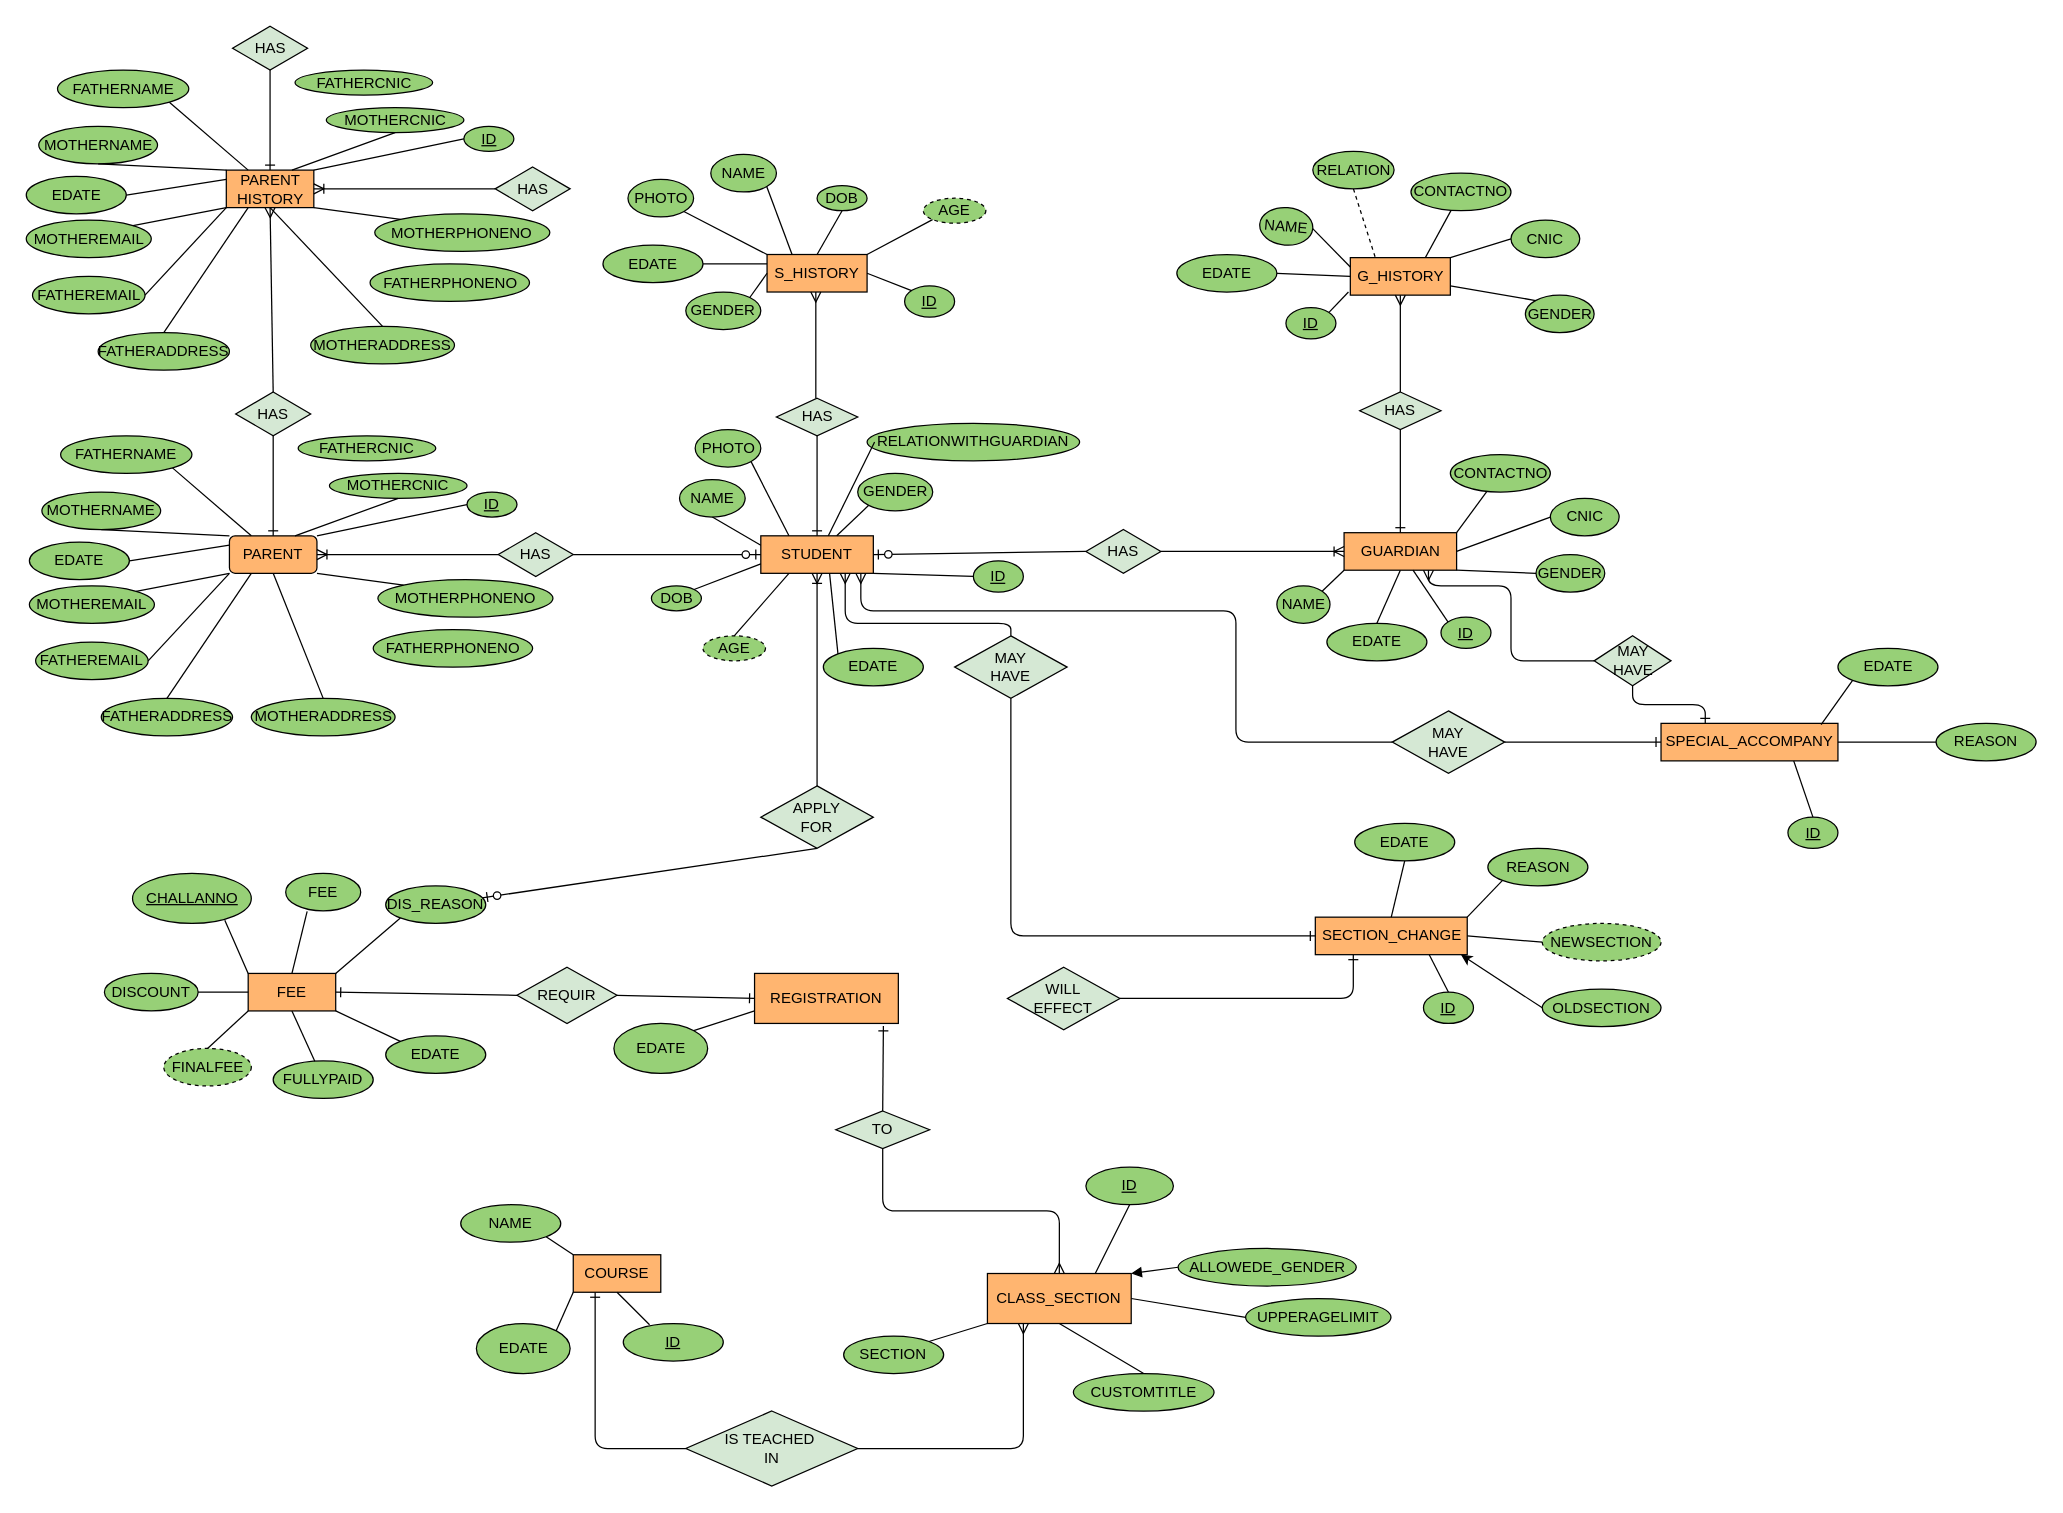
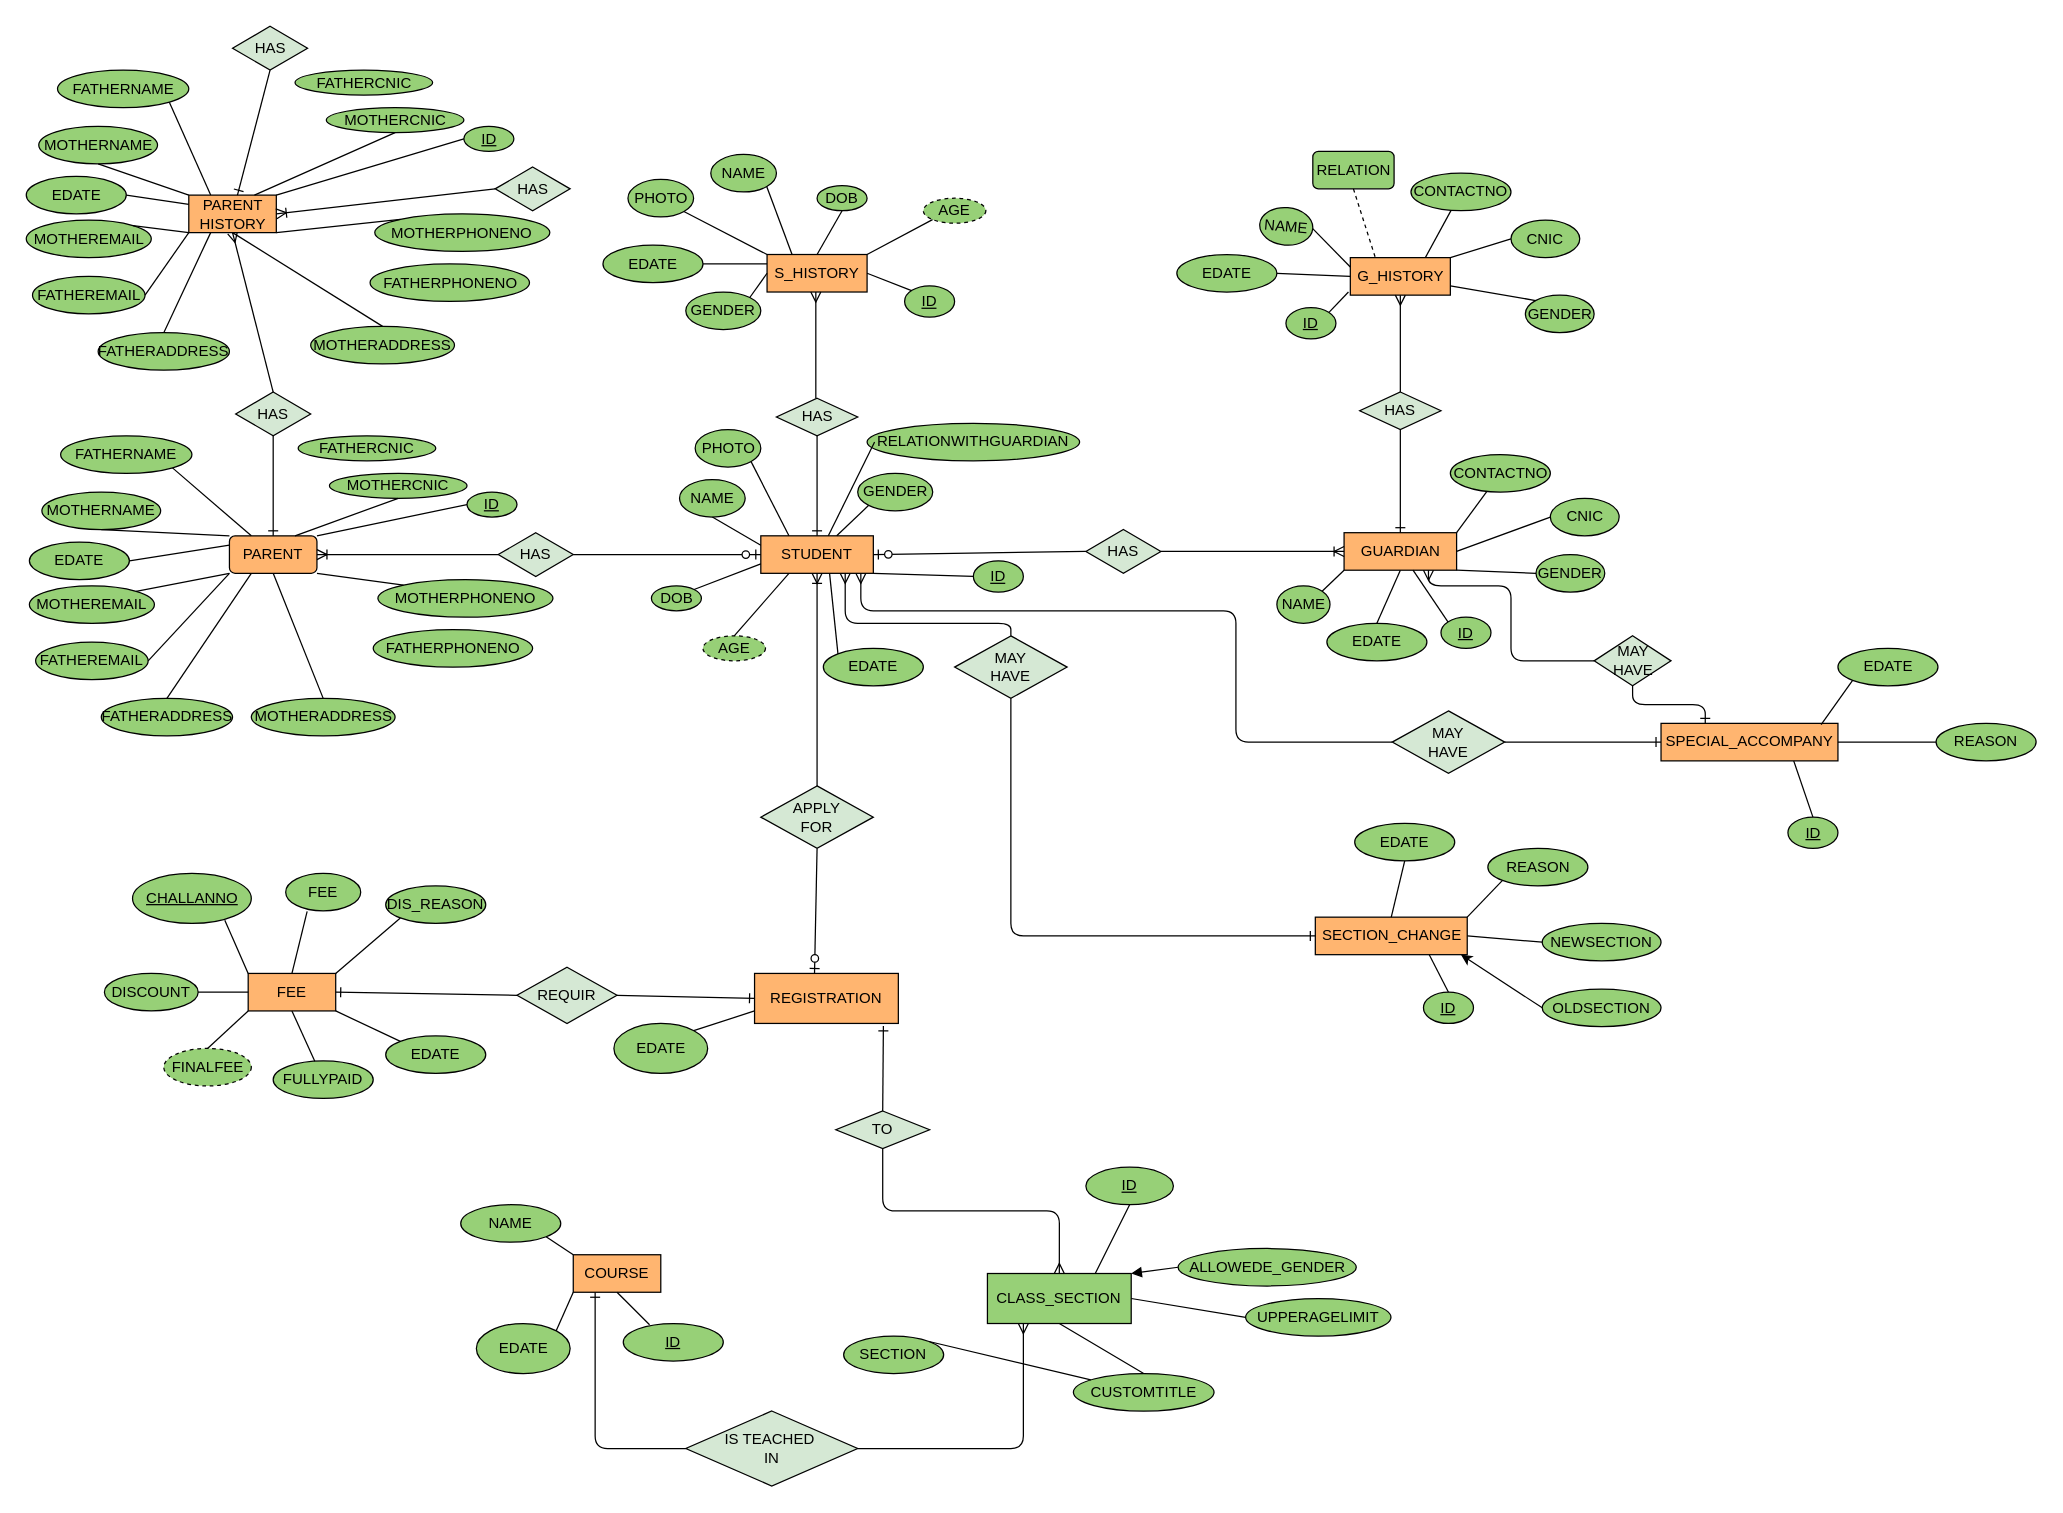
(1353, 170) -> (1353, 170)
(270, 189) -> (233, 214)
(650, 873) -> (816, 910)
(1601, 942) -> (1601, 942)
(1063, 998) -> none
(1252, 998) -> none
(1059, 1298) -> (1059, 1298)
(958, 1332) -> (1010, 1360)
